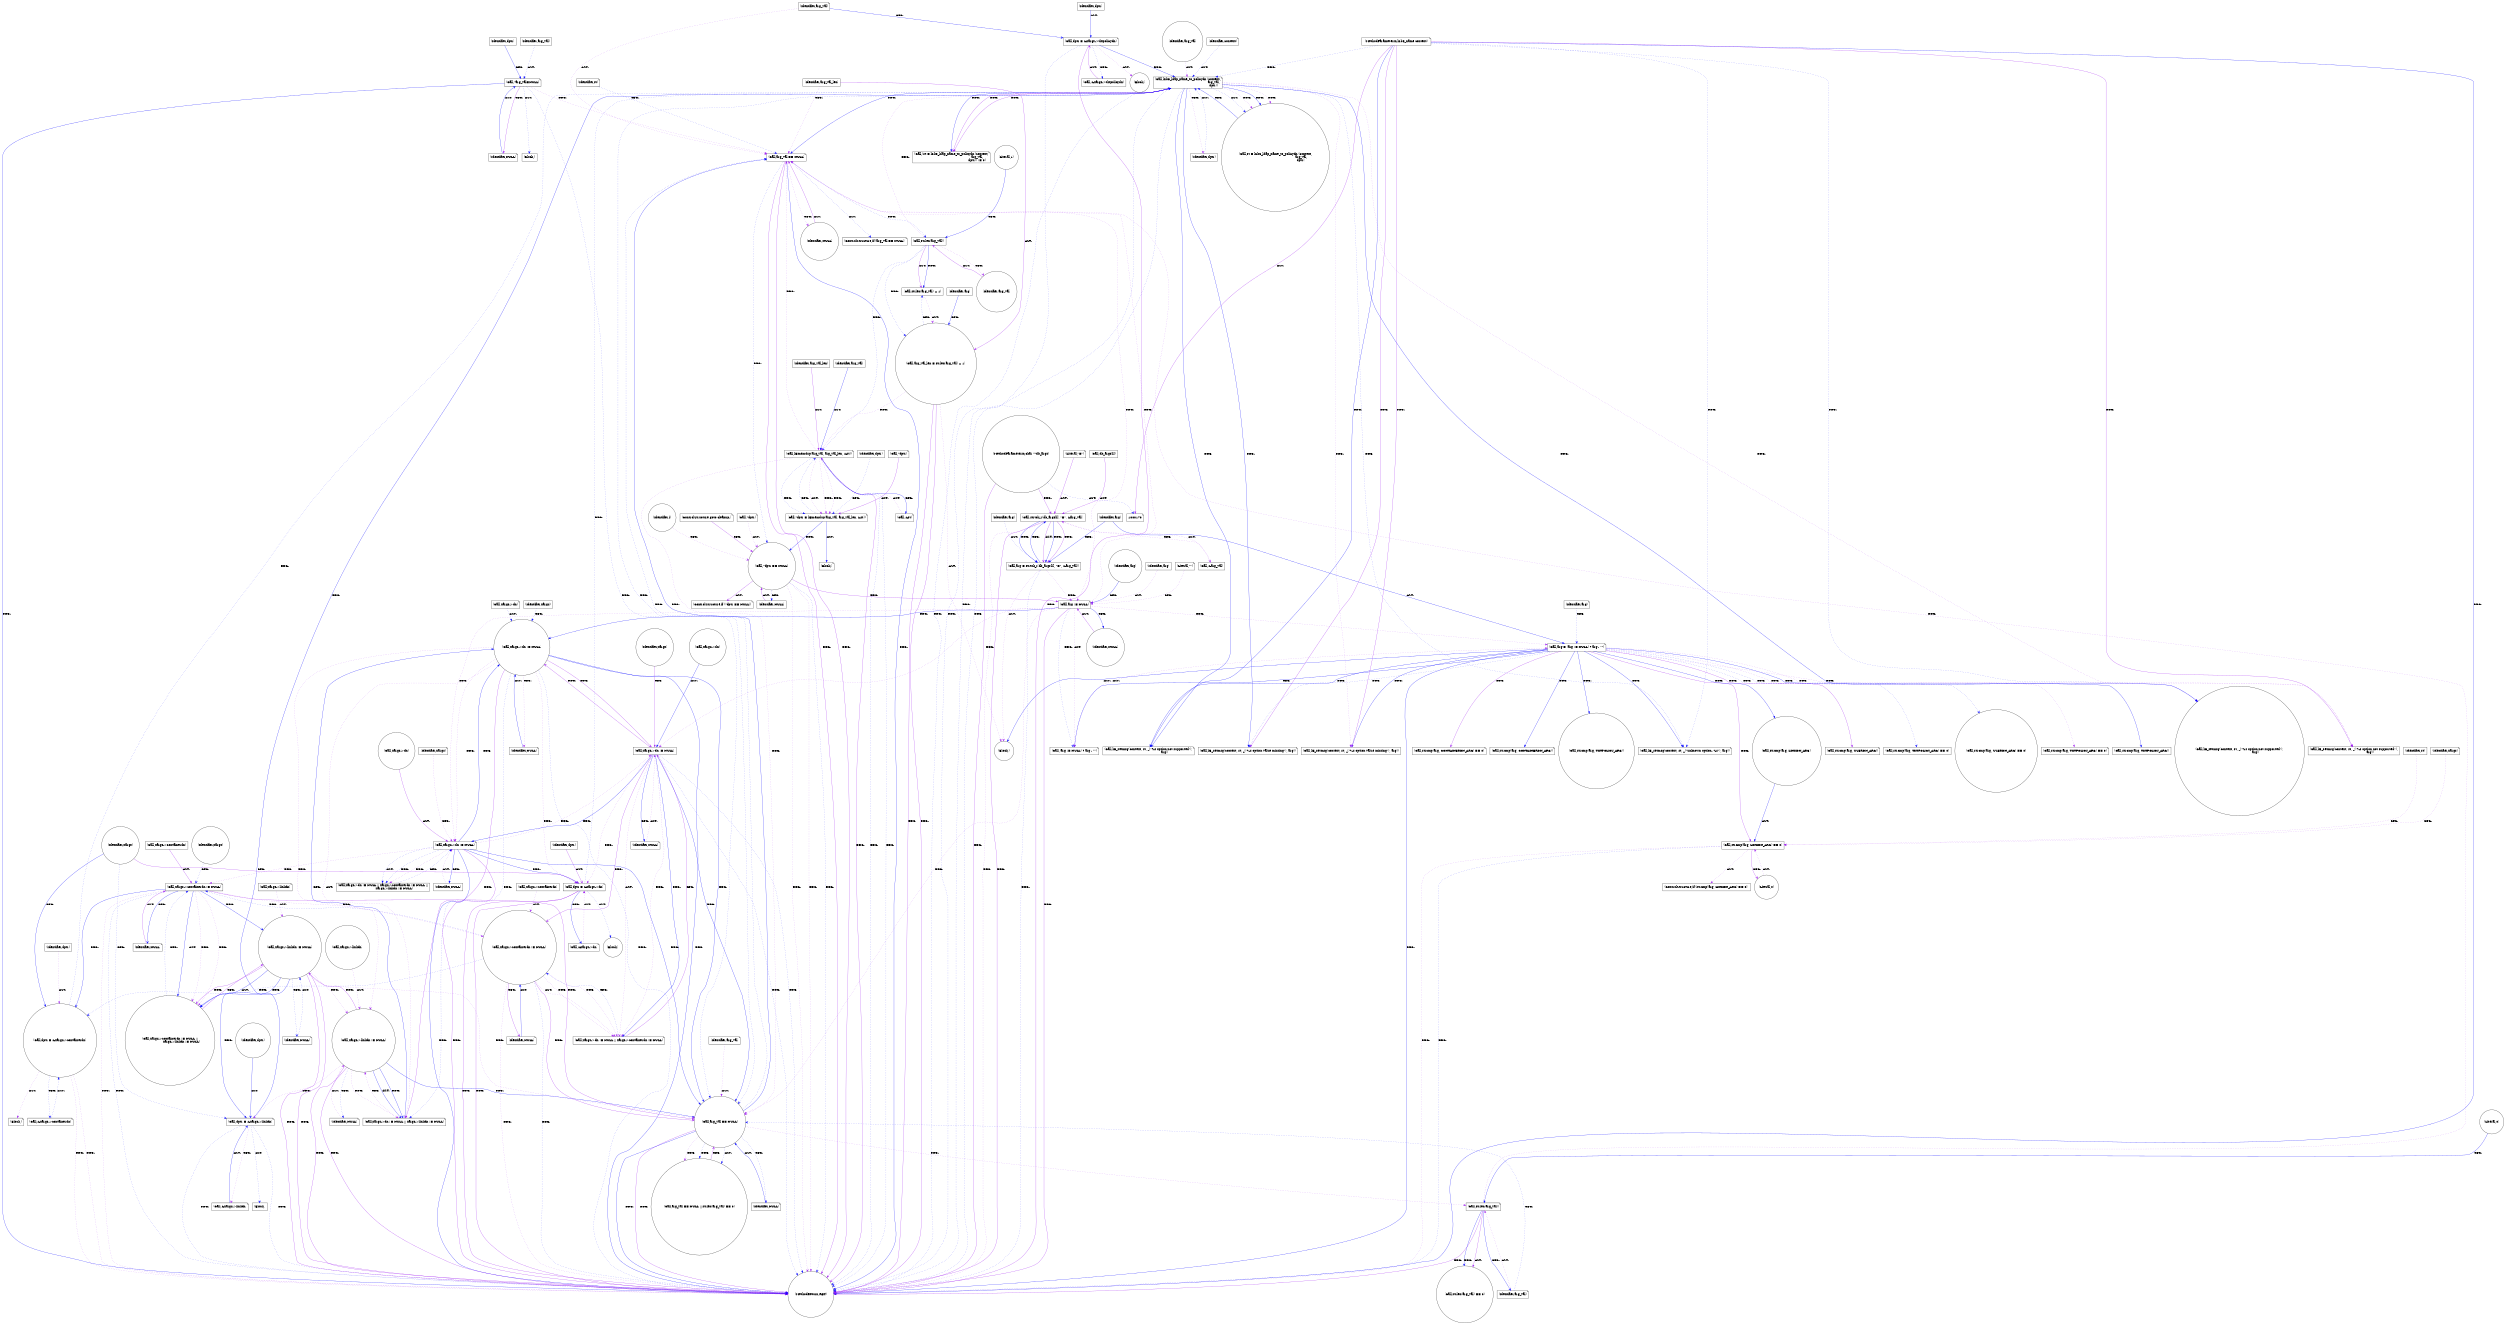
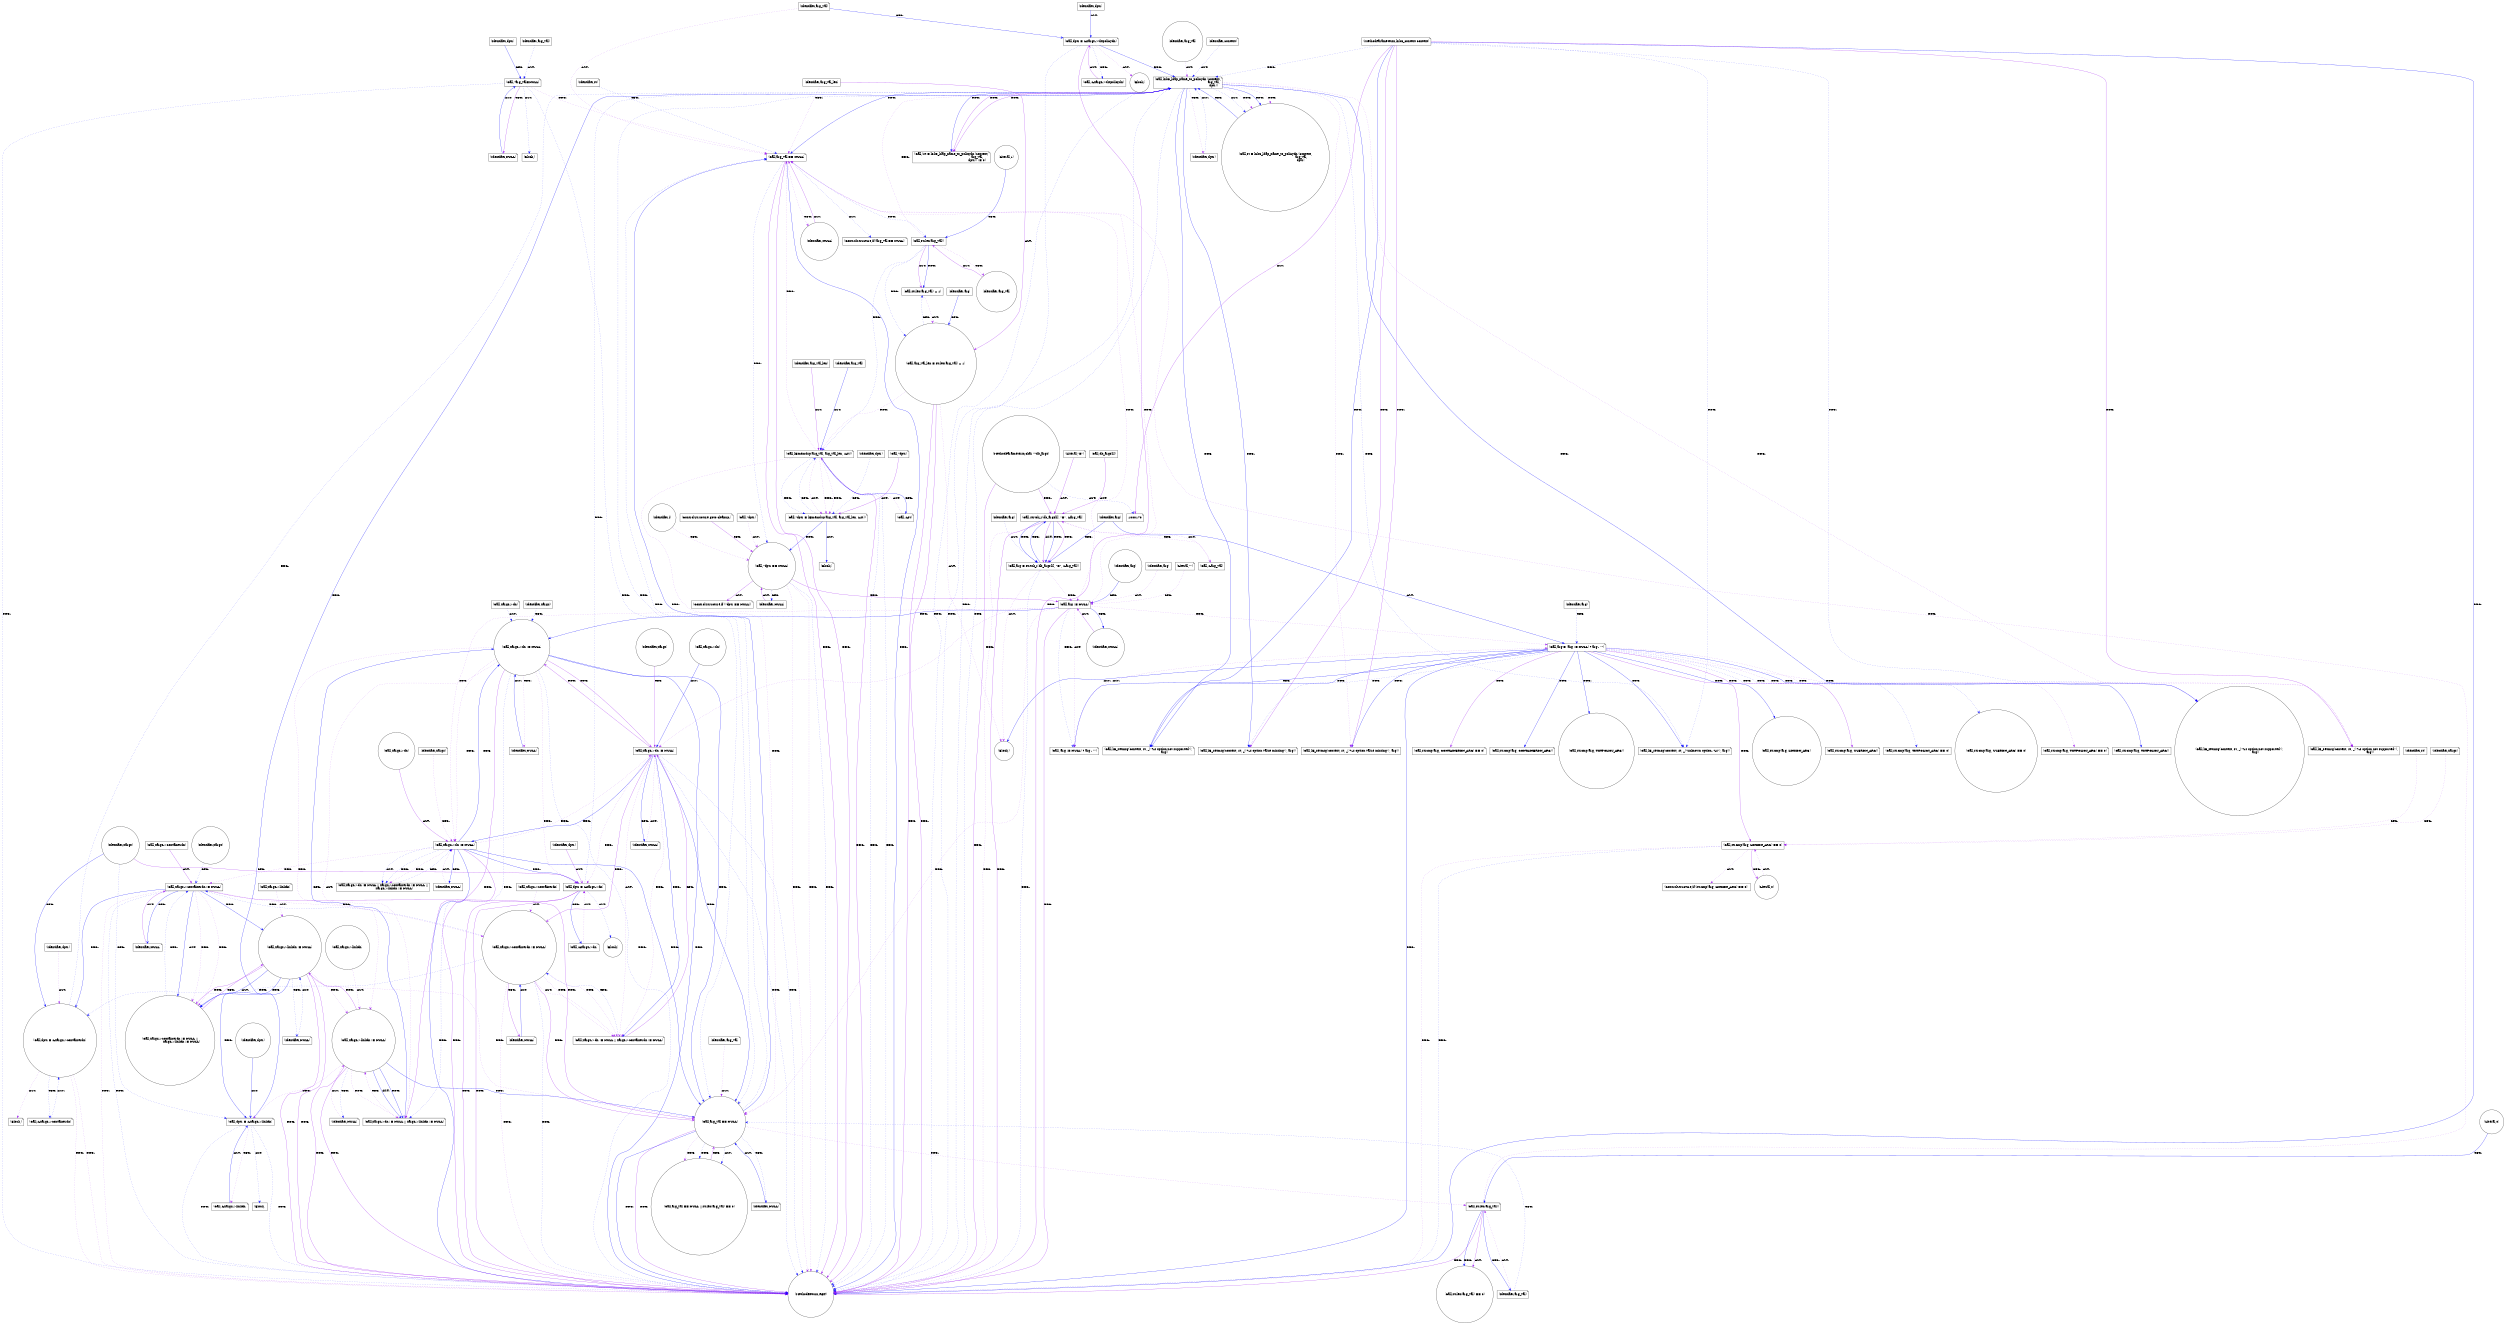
(1396, 41) -> (1396, 41)
(1765, 812) -> none
(3, 831) -> (3, 831)
